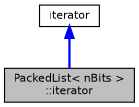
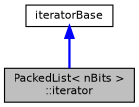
(69, 16) -> (69, 16)
